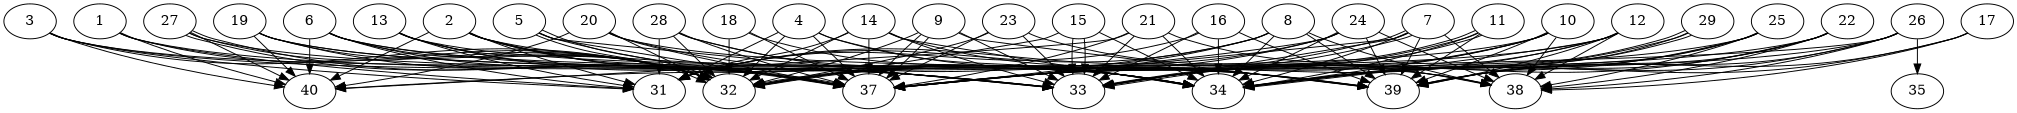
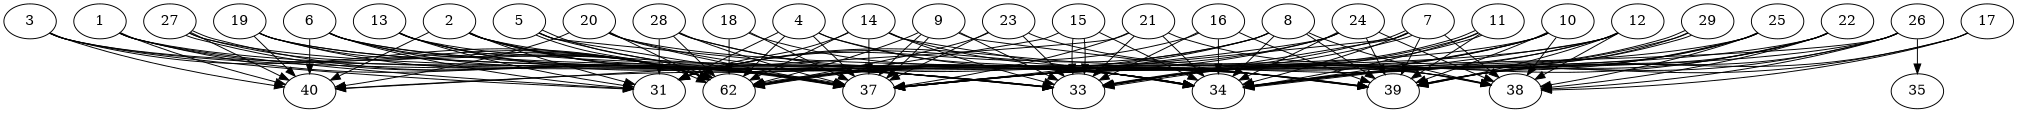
none -> (475, 70)
(729, 91) -> (729, 91)
